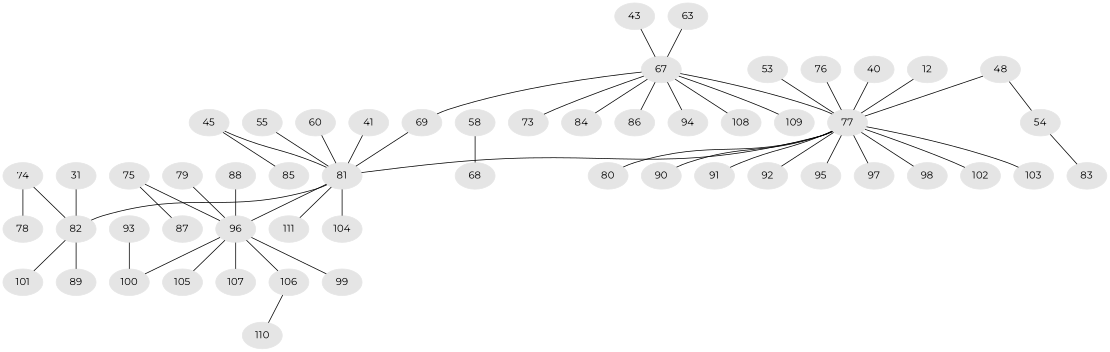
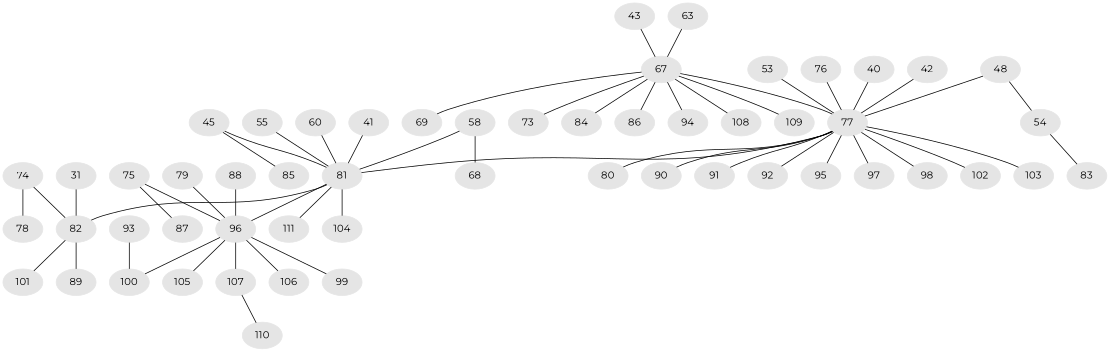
(927, 69) -> (927, 69)
(382, 149) -> (410, 151)
(276, 309) -> (249, 309)
